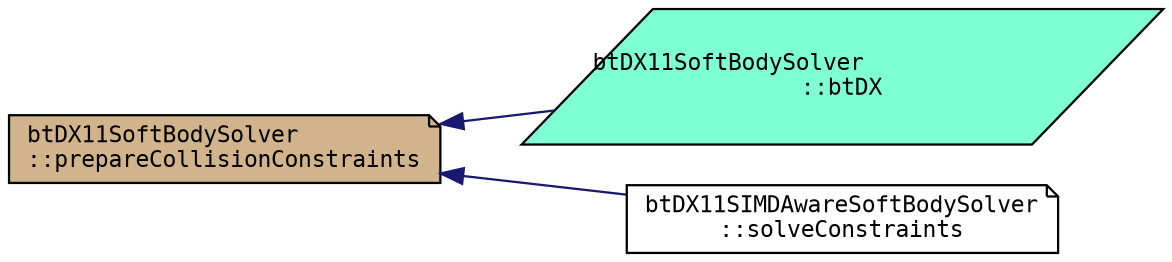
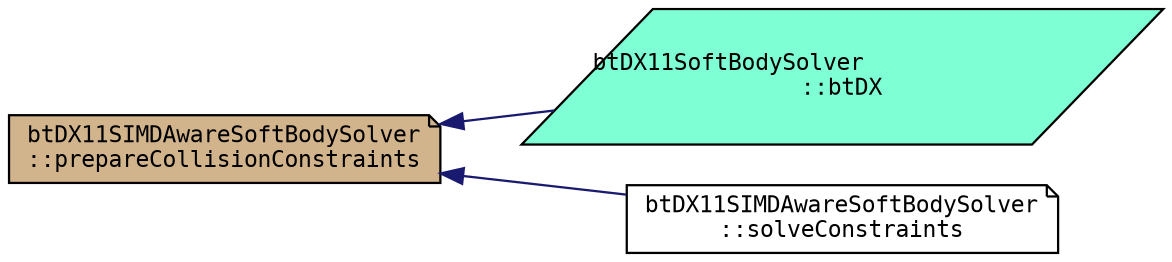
(225, 149) -> (225, 149)
